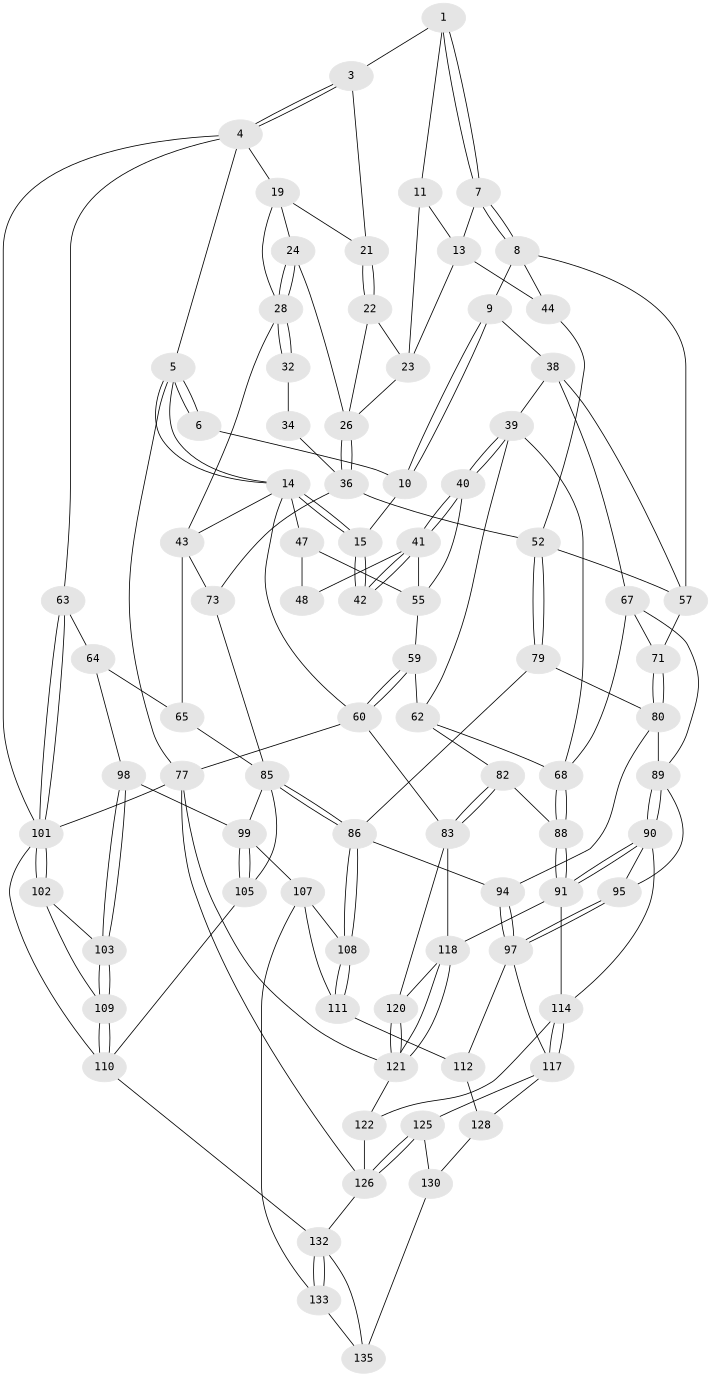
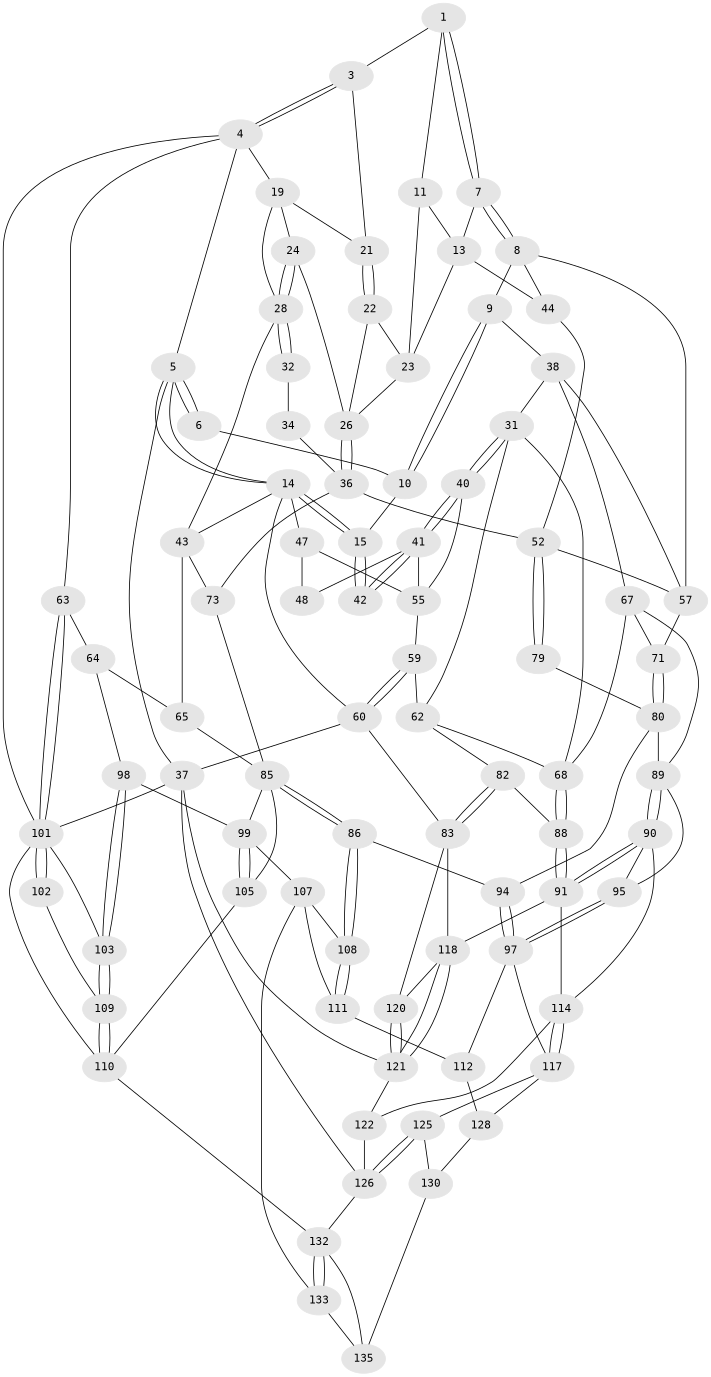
(512, 426) -> (512, 426)
(447, 747) -> none
(182, 776) -> (182, 776)
(73, 921) -> (77, 890)
